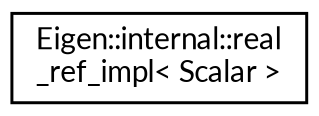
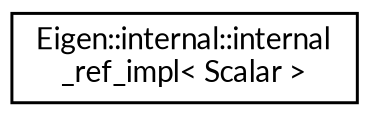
(159, 58) -> (185, 58)
